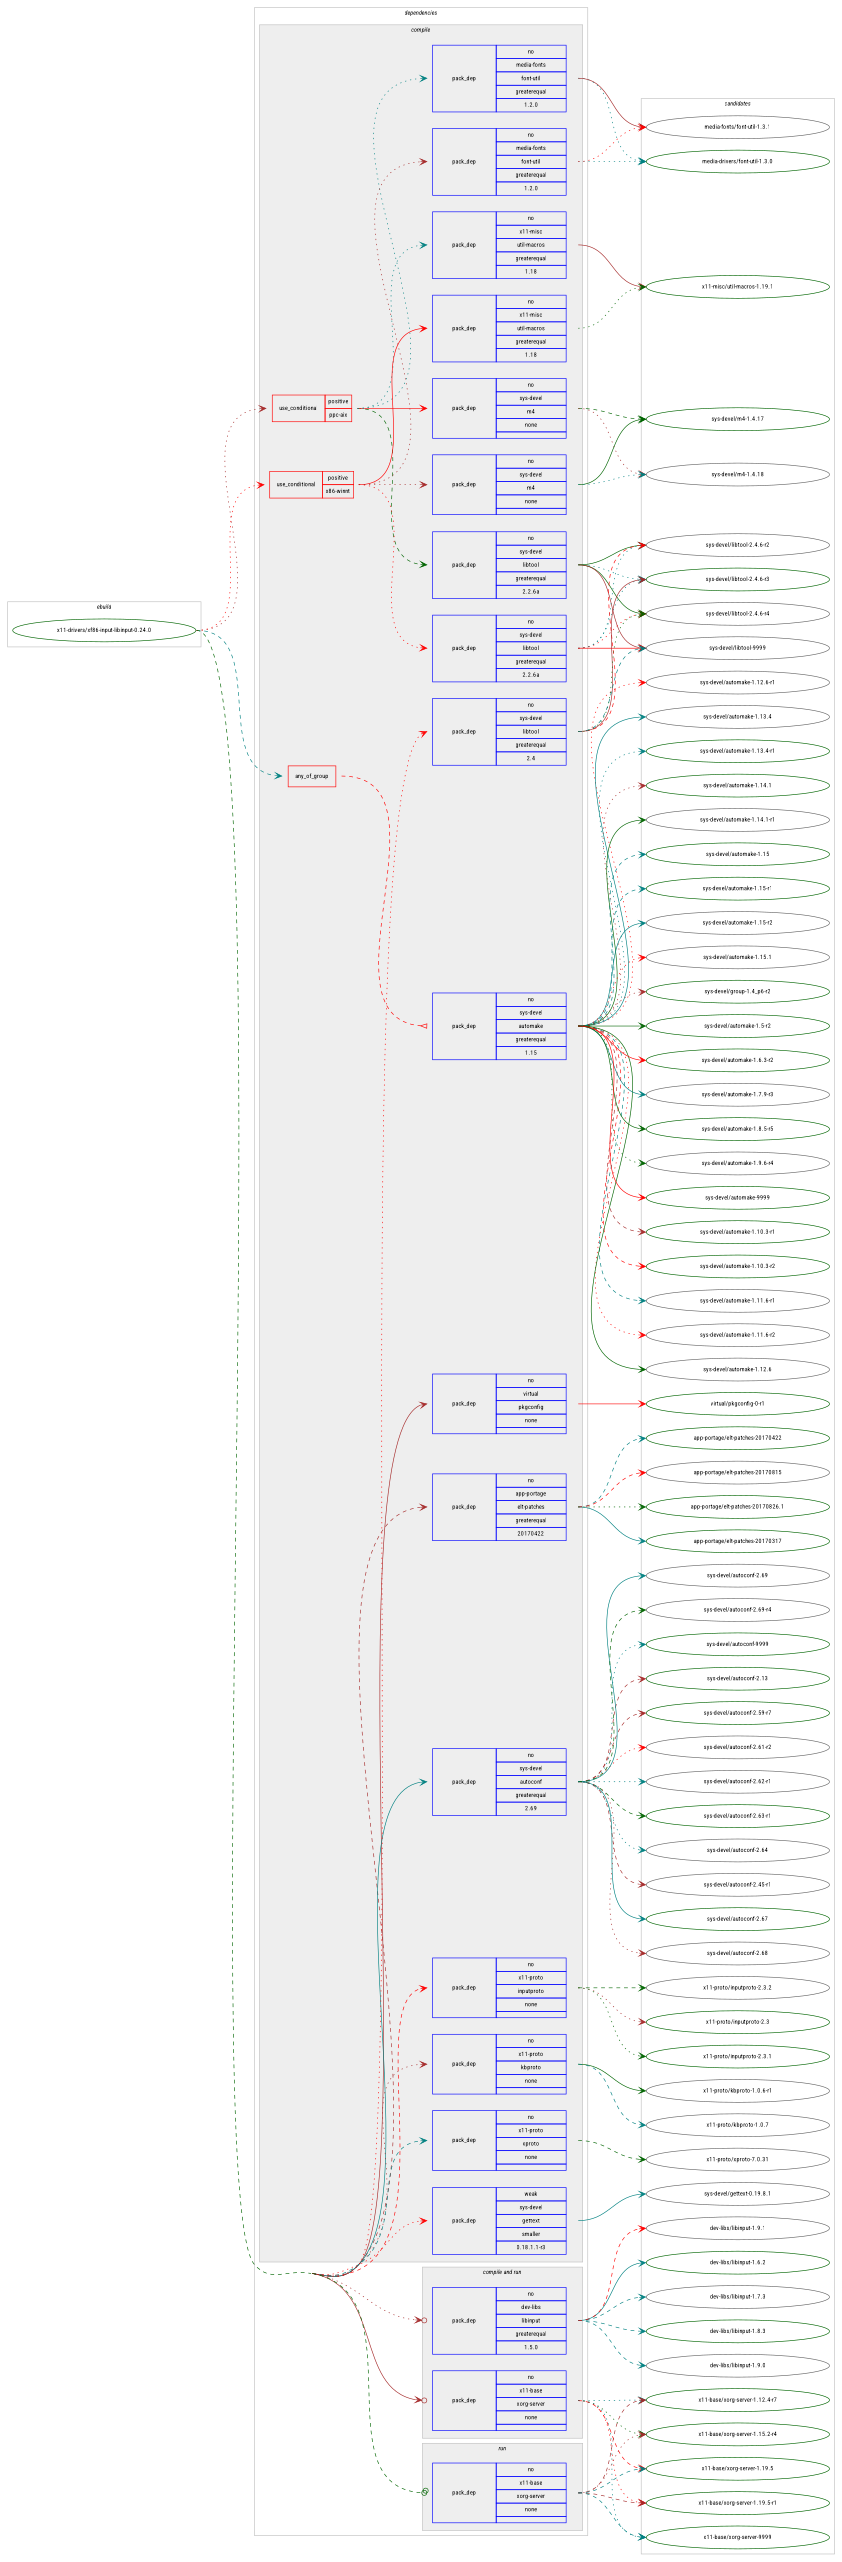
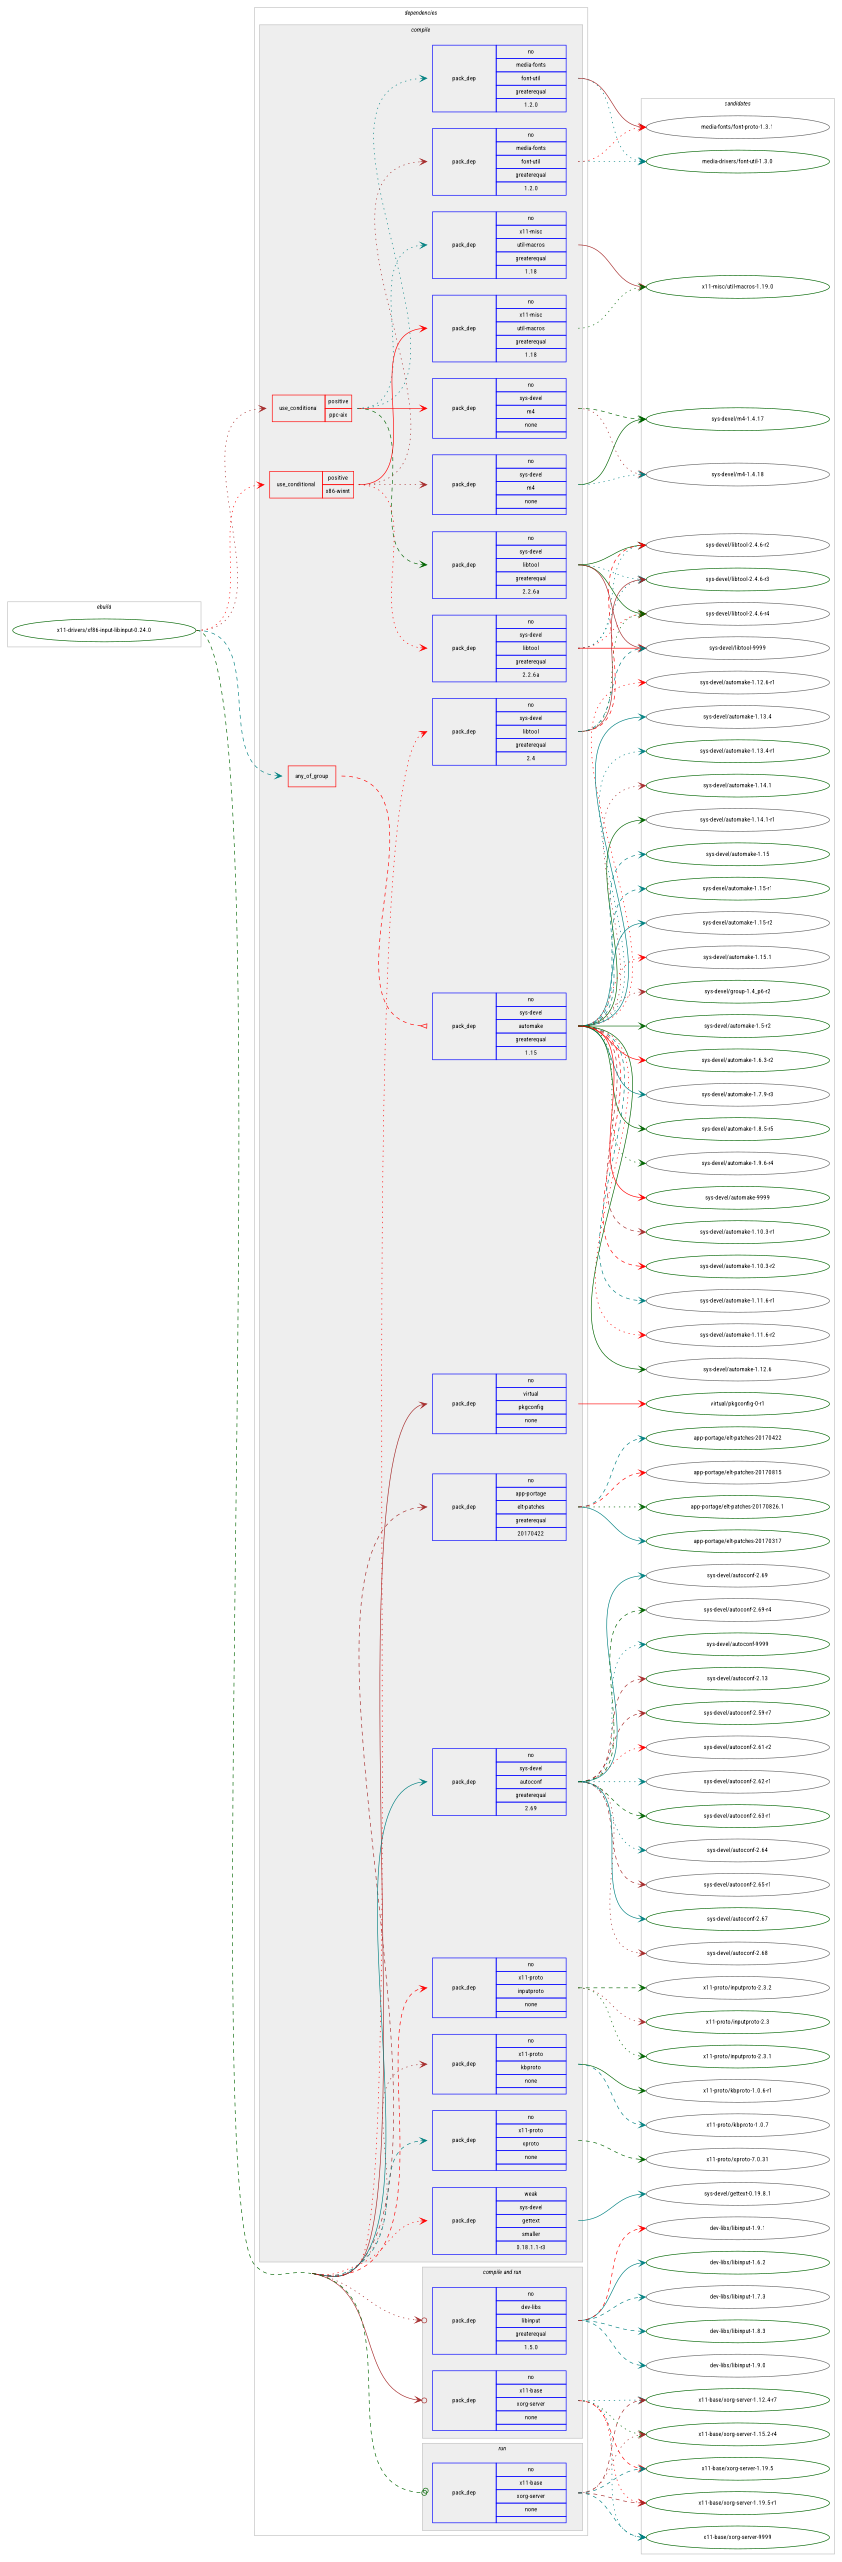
(738, 127) -> (738, 127)
(738, 287) -> (738, 287)
(738, 1885) -> (738, 1885)
